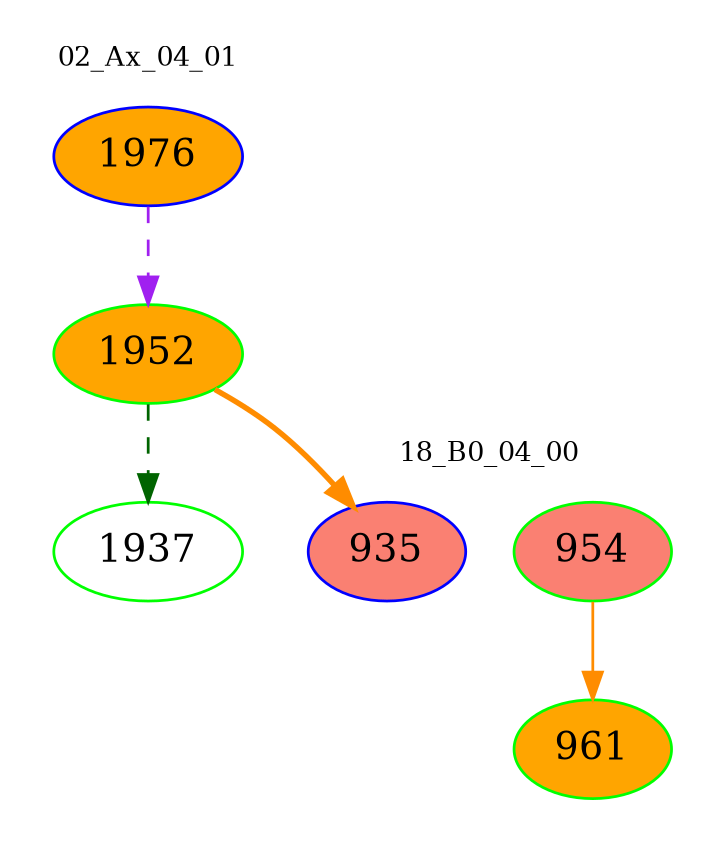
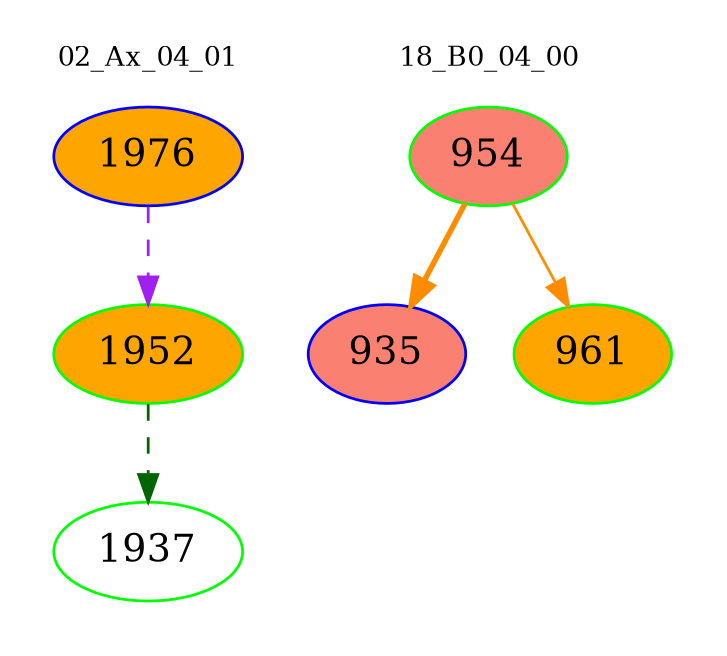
(303, 453) -> (445, 242)
